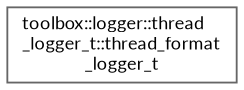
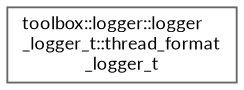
(122, 45) -> (122, 45)
